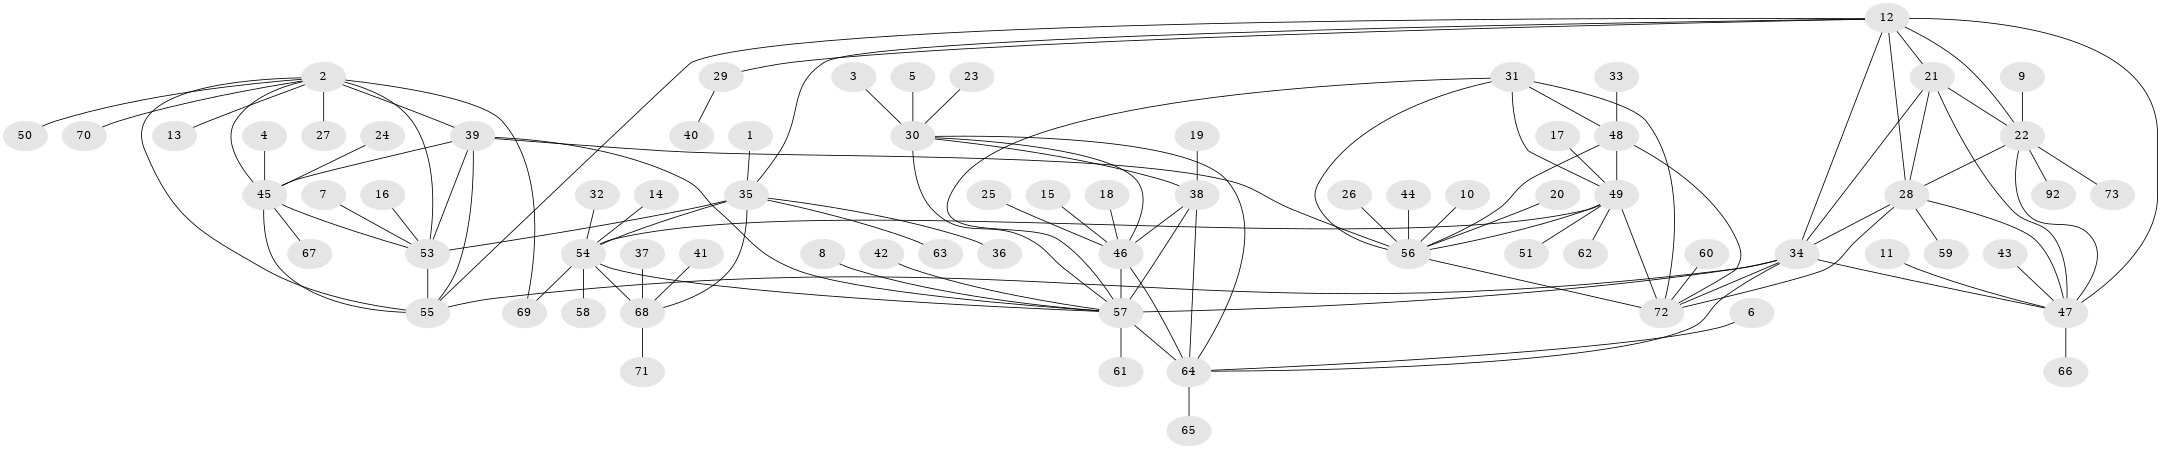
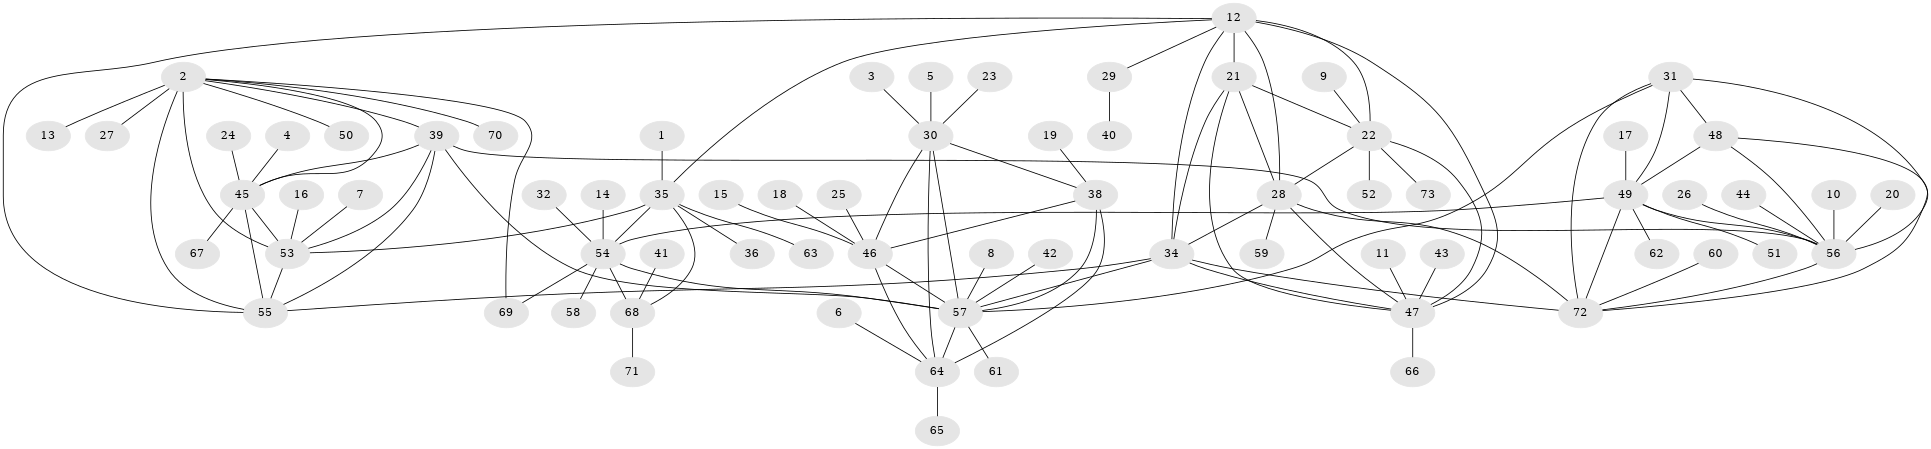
(1617, 77) -> none
(2054, 195) -> (1369, 195)
(642, 254) -> none
(1508, 360) -> none
